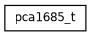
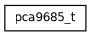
(45, 18) -> (45, 18)
